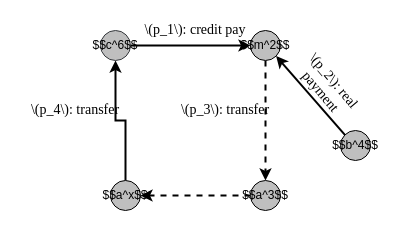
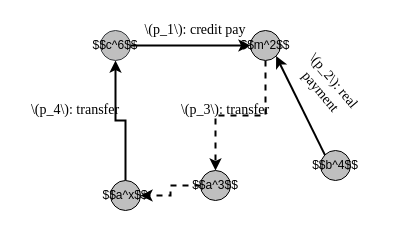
(356, 146) -> (336, 166)
(266, 196) -> (216, 186)
